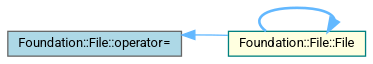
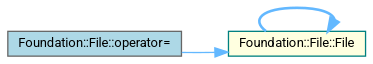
(211, 35) -> (198, 53)
